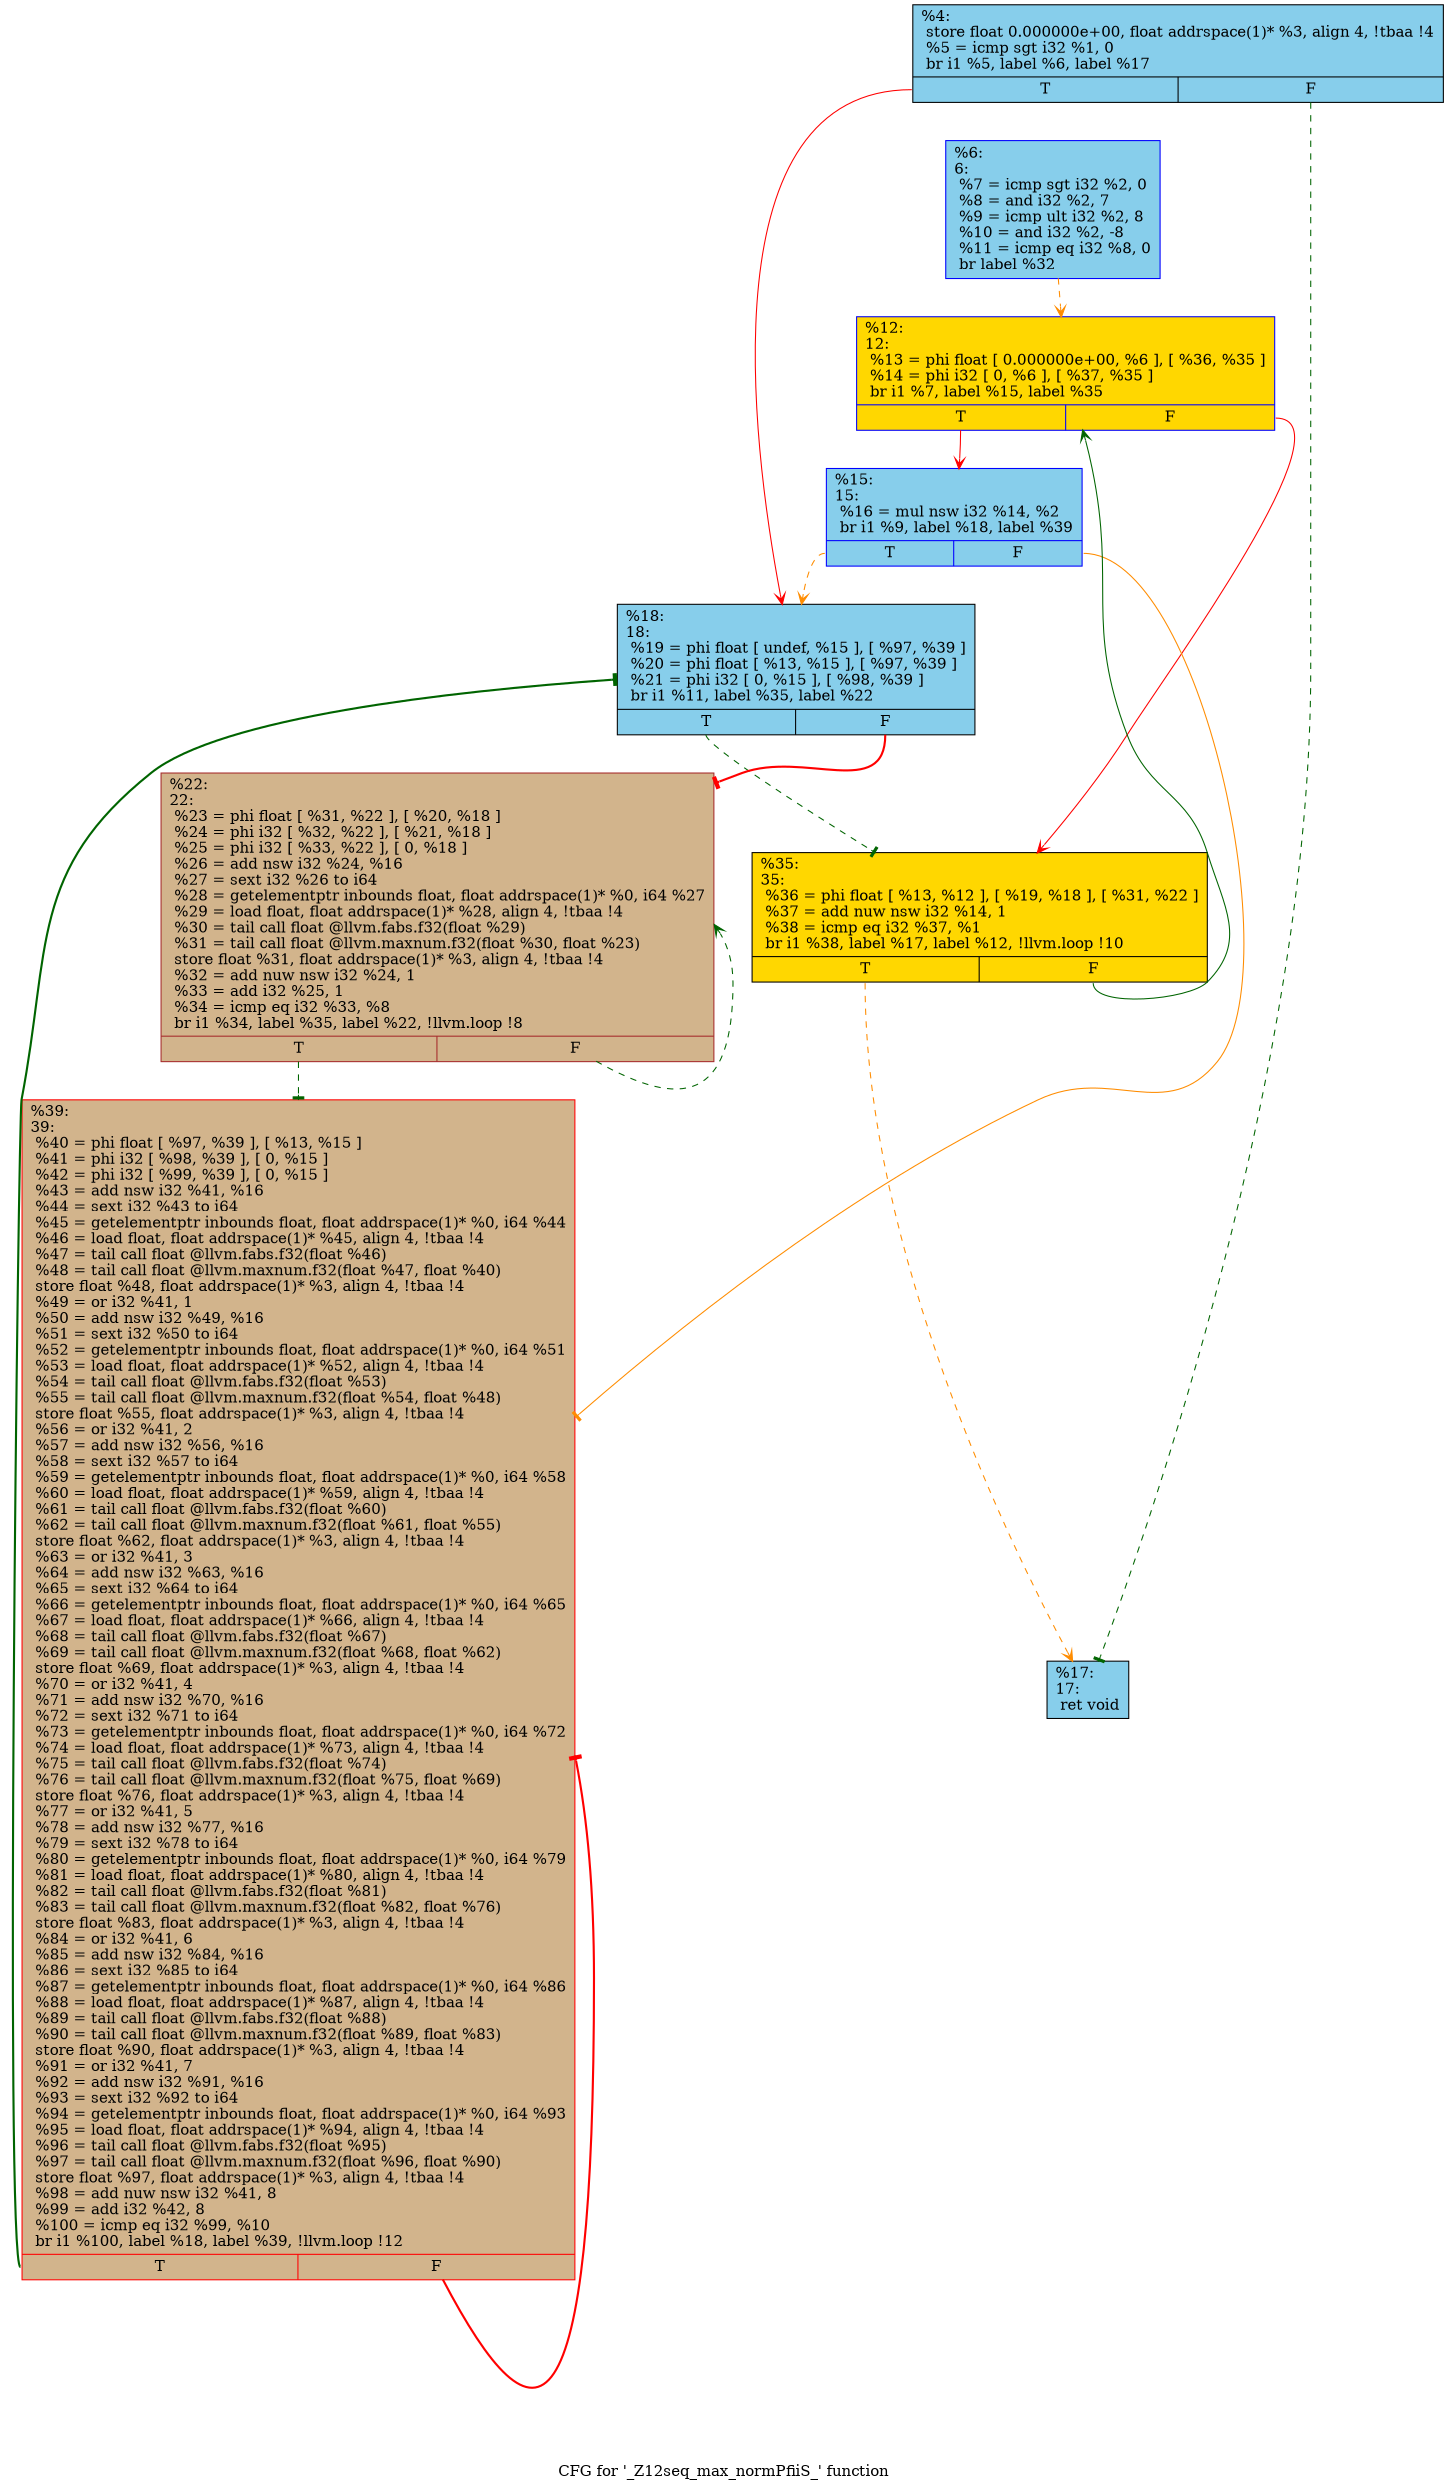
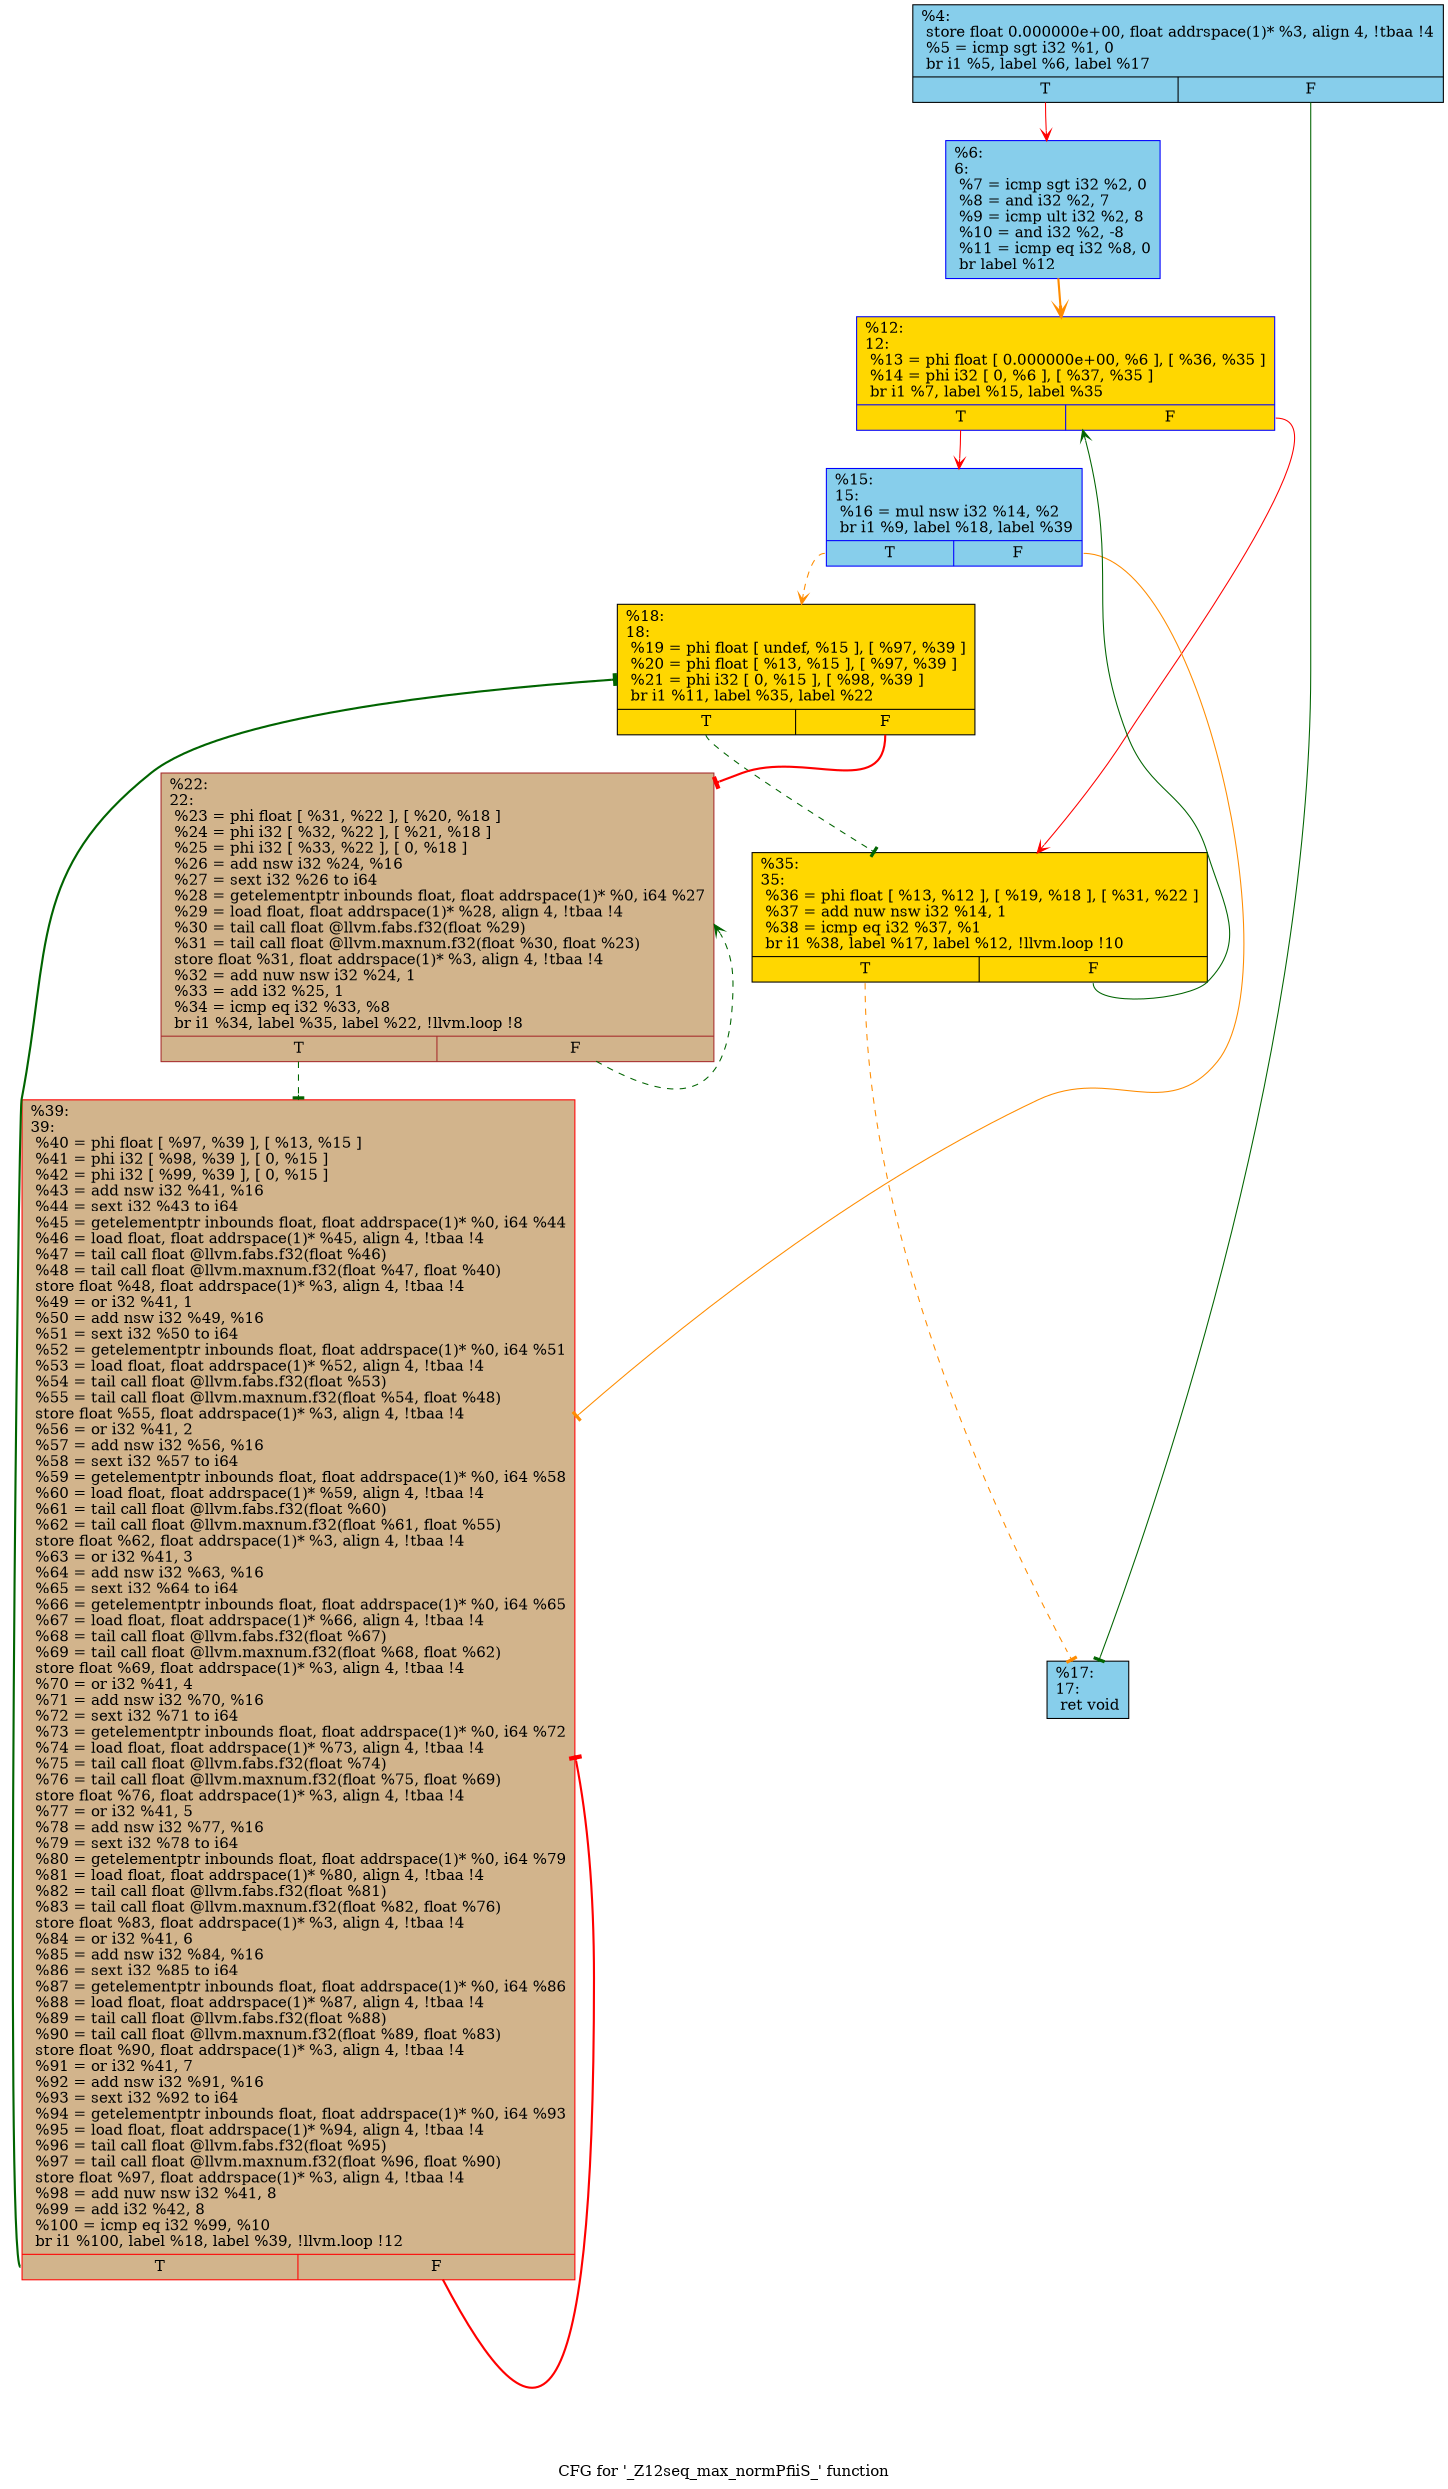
(1005, 265) -> (1005, 265)
(1059, 292) -> (1059, 292)
(758, 303) -> (1046, 116)
(796, 670) -> (796, 670)
(1295, 892) -> (1295, 892)
(929, 1328) -> (929, 1328)
